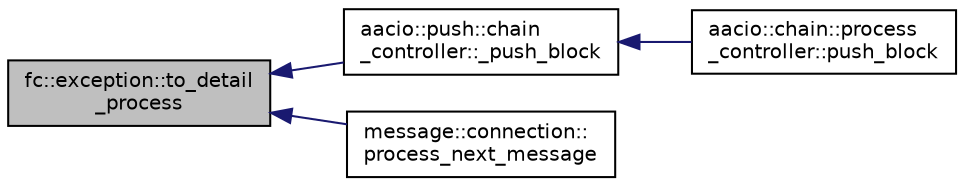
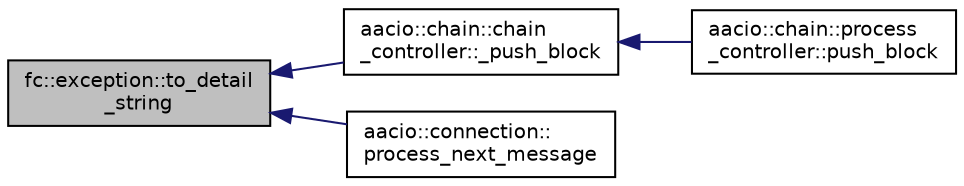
(481, 42) -> (481, 42)
(139, 93) -> (139, 93)
(481, 144) -> (481, 144)
